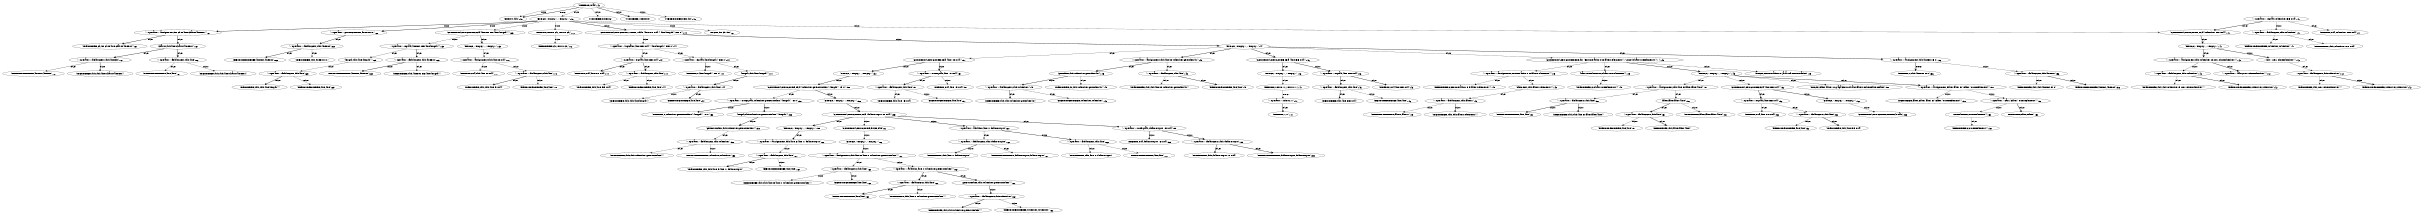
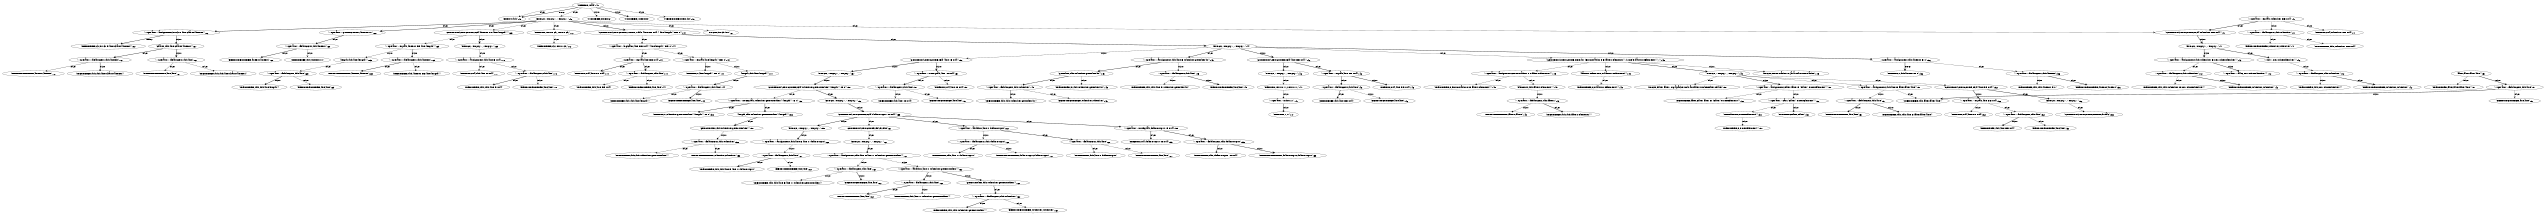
(151, 39) -> (150, 39)
(1676, 93) -> (1905, 94)
(1286, 94) -> (1286, 94)
